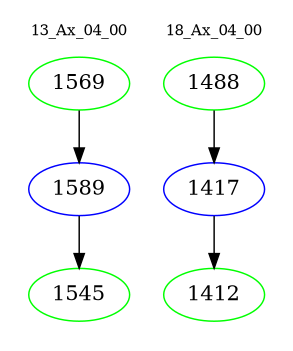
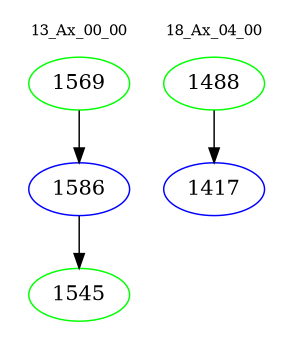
(79, 32) -> (79, 32)
(79, 189) -> (79, 189)
(214, 295) -> none
